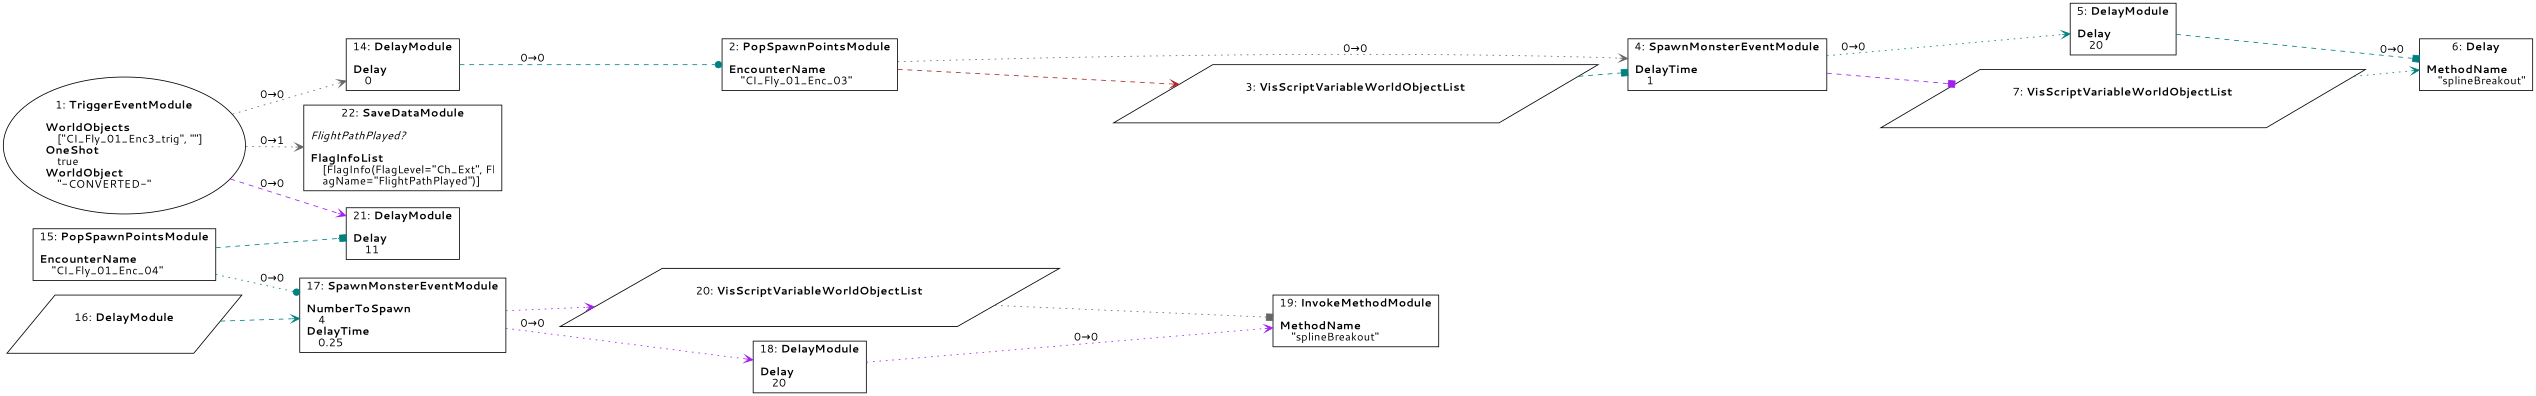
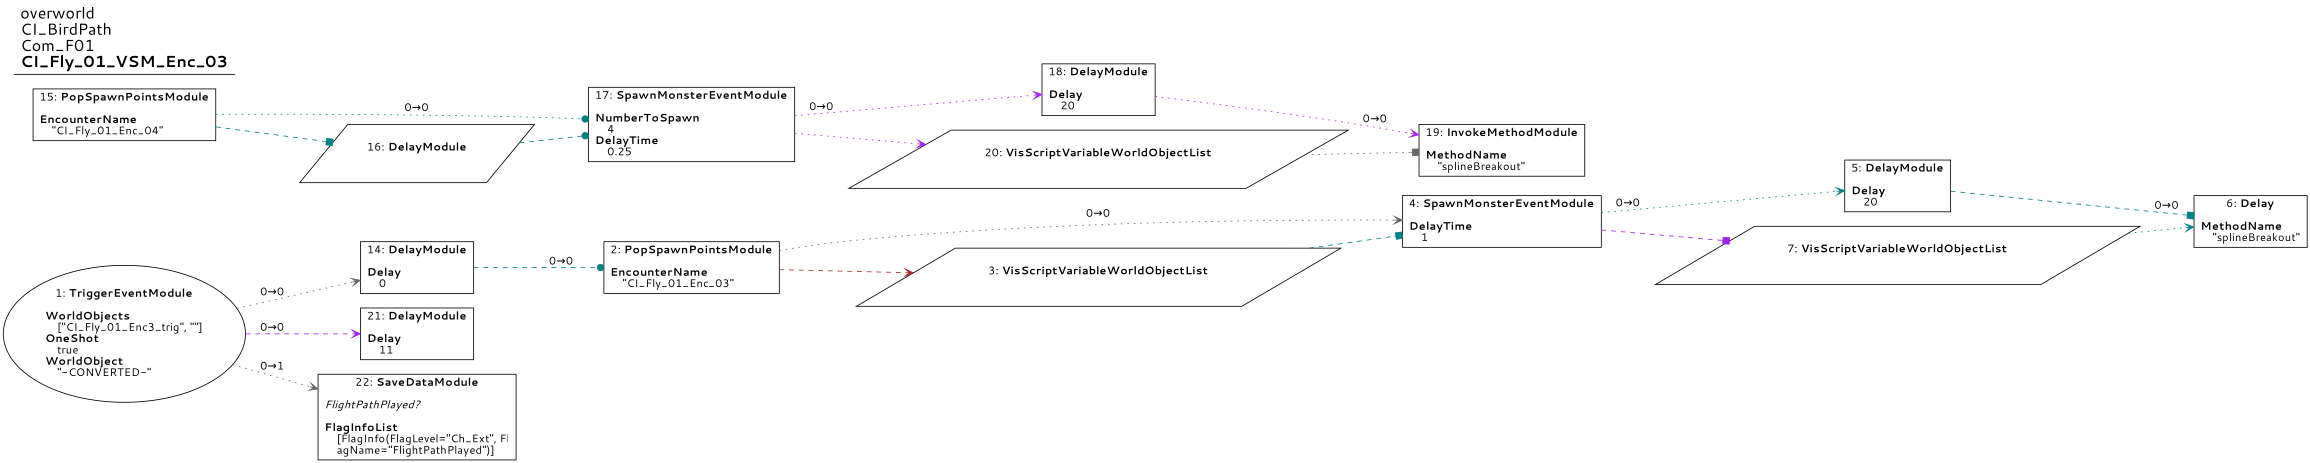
none -> (124, 39)
(277, 243) -> (270, 134)
(256, 320) -> (551, 139)
